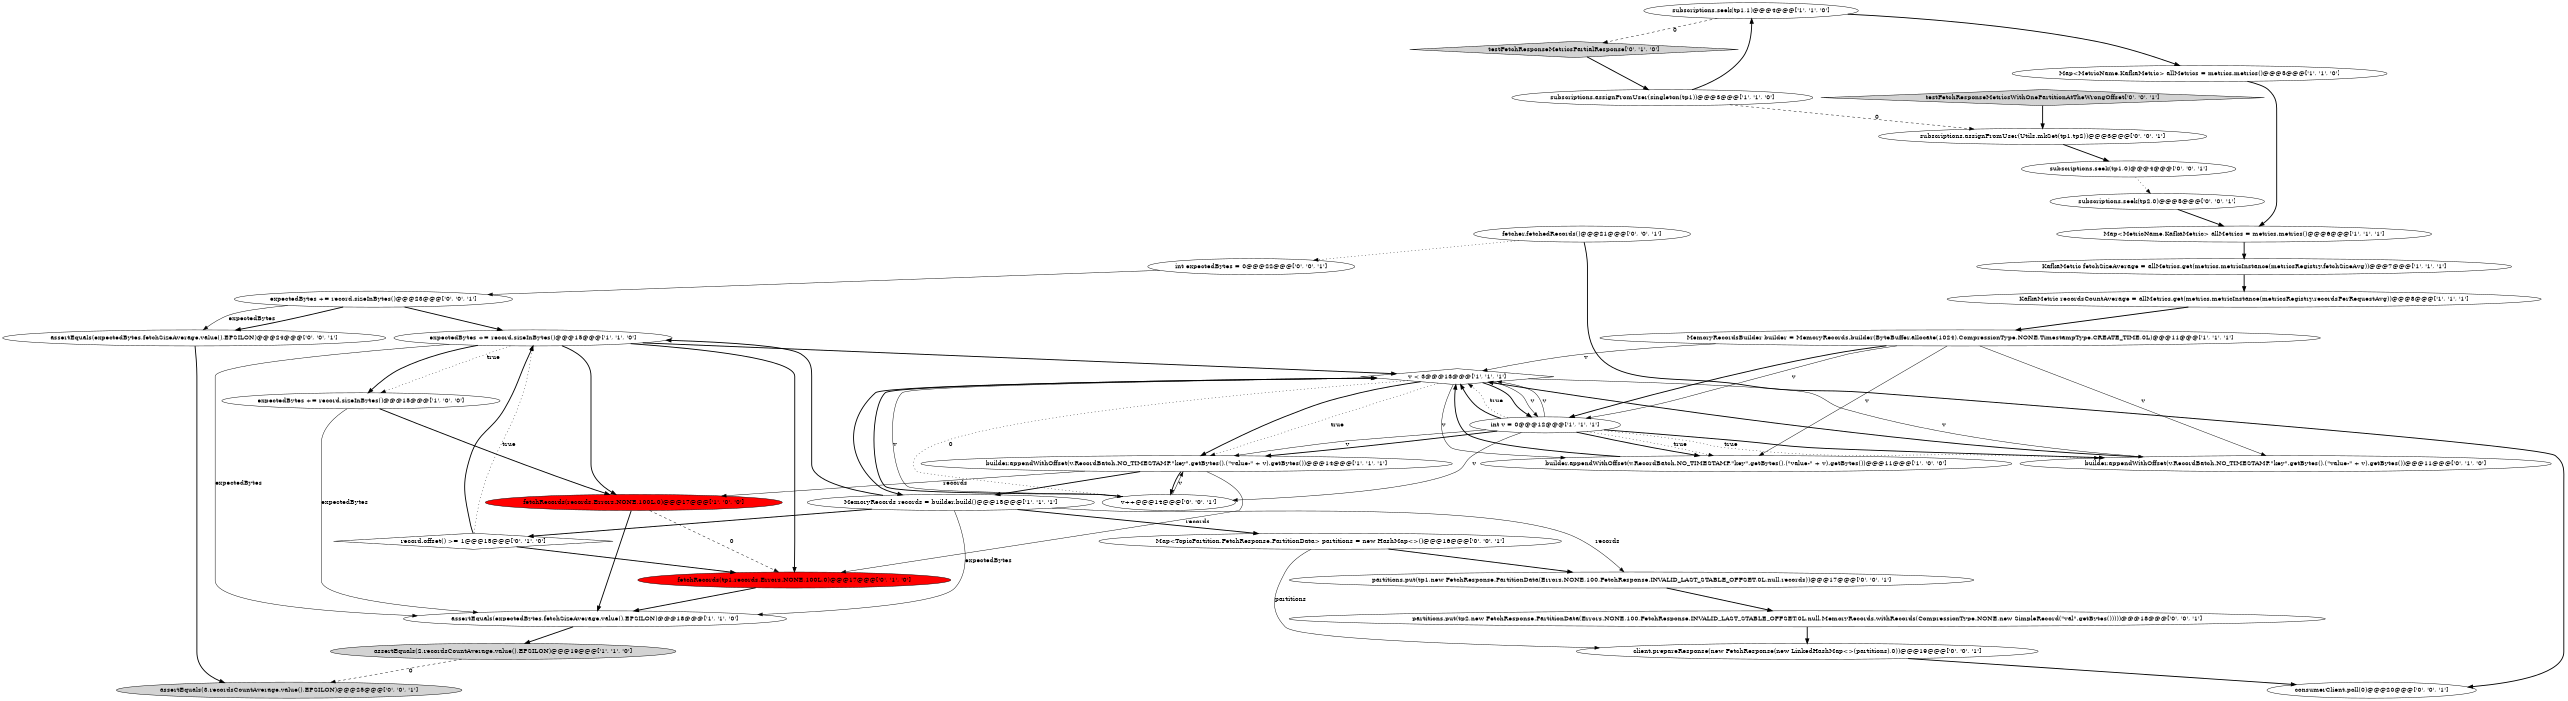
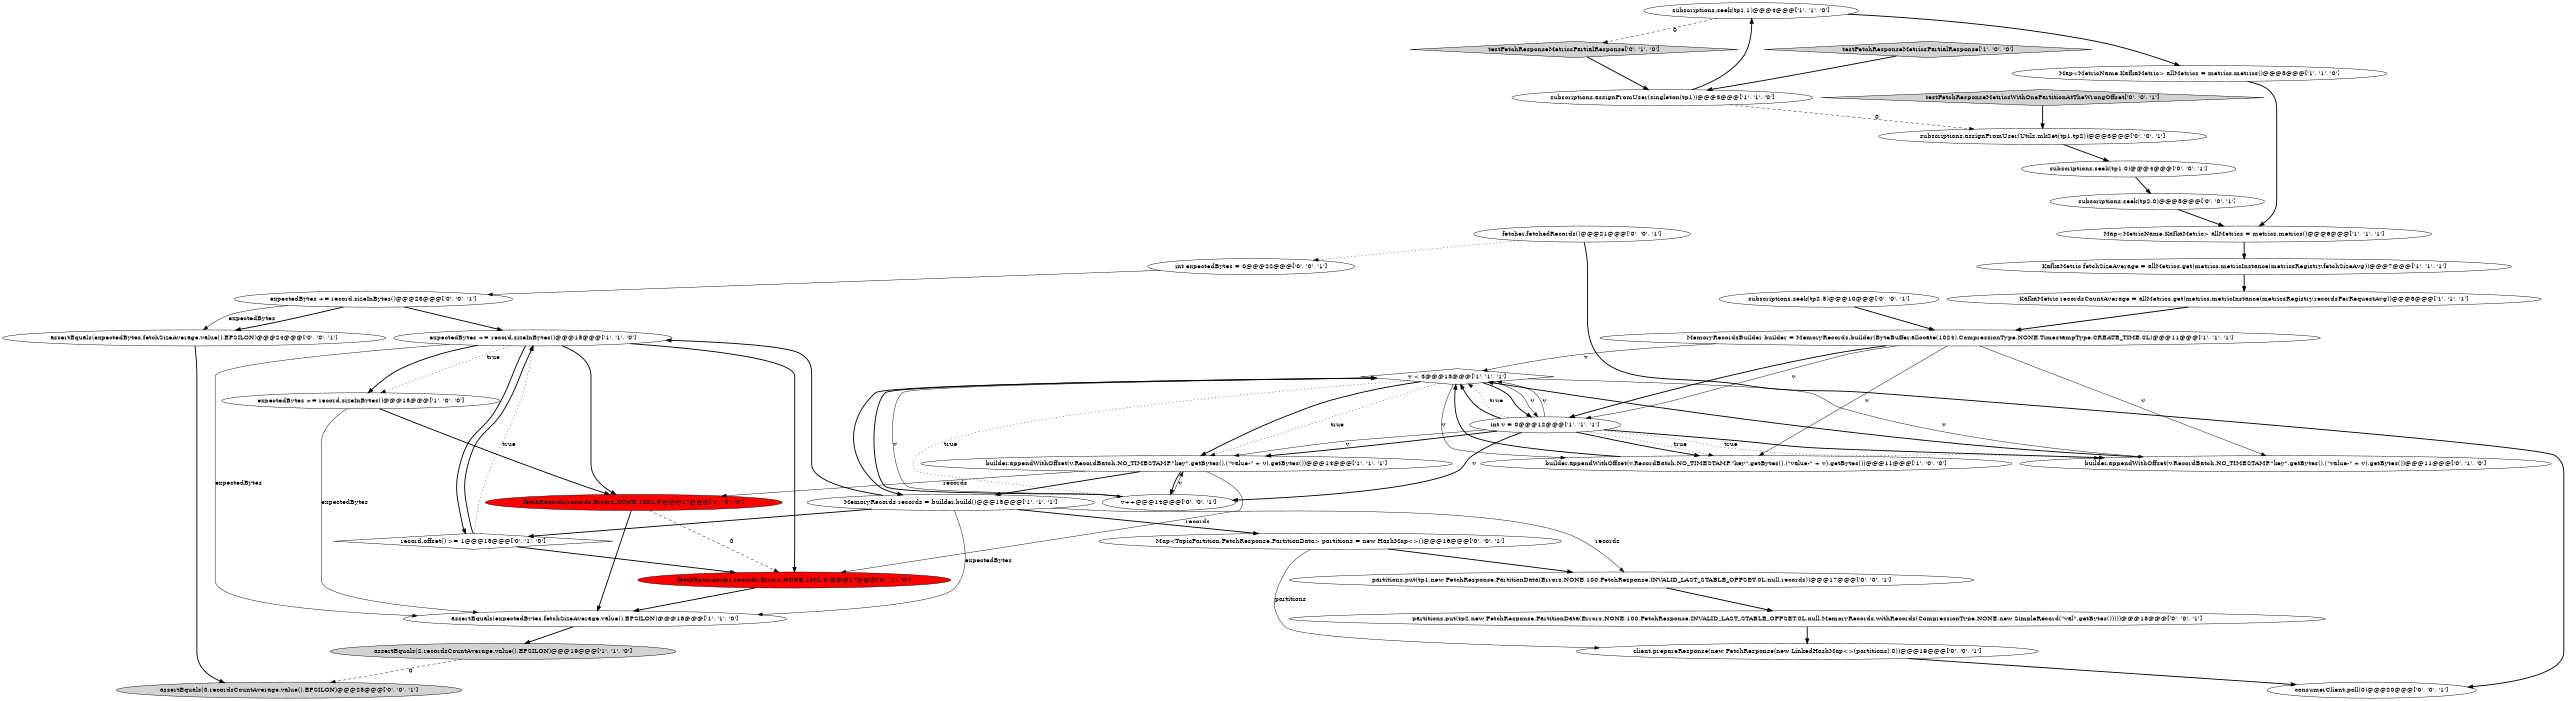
none -> (1928, 49)
(2141, 184) -> (2141, 184)
none -> (1829, 299)
(1017, 358) -> (476, 433)
(951, 444) -> (951, 444)
(1386, 488) -> (1386, 488)
